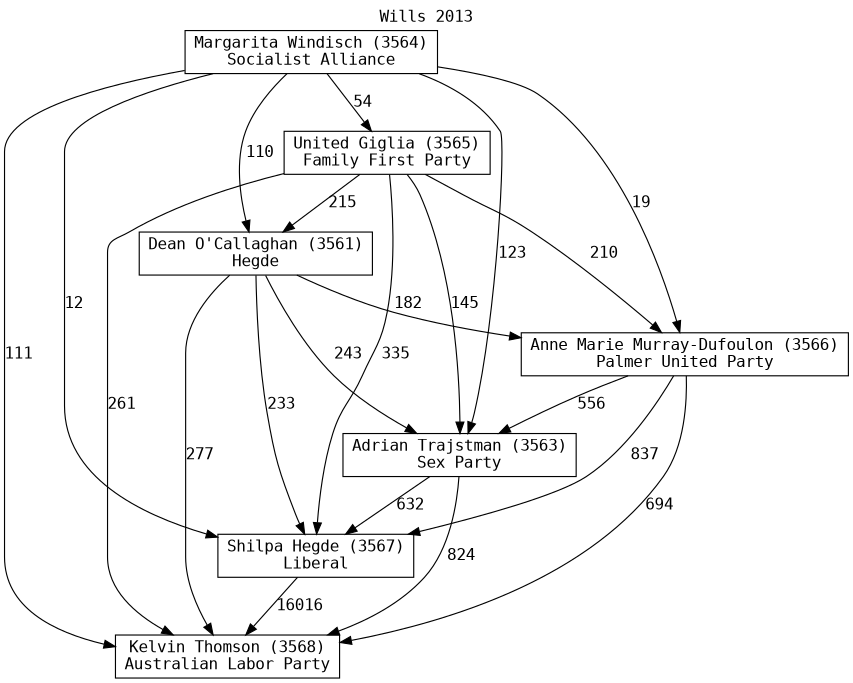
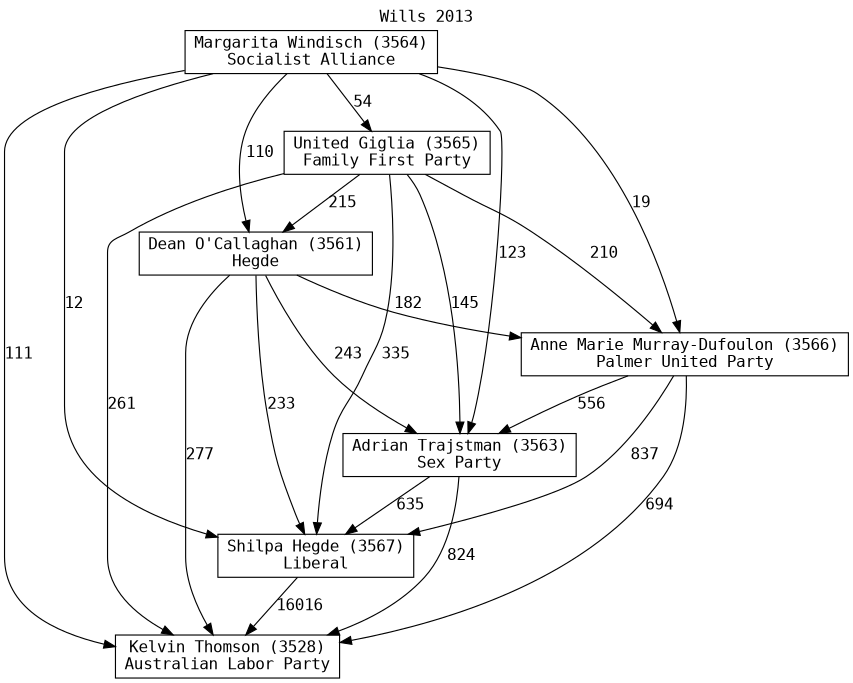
(410, 505) -> (410, 505)
(228, 657) -> (228, 657)
